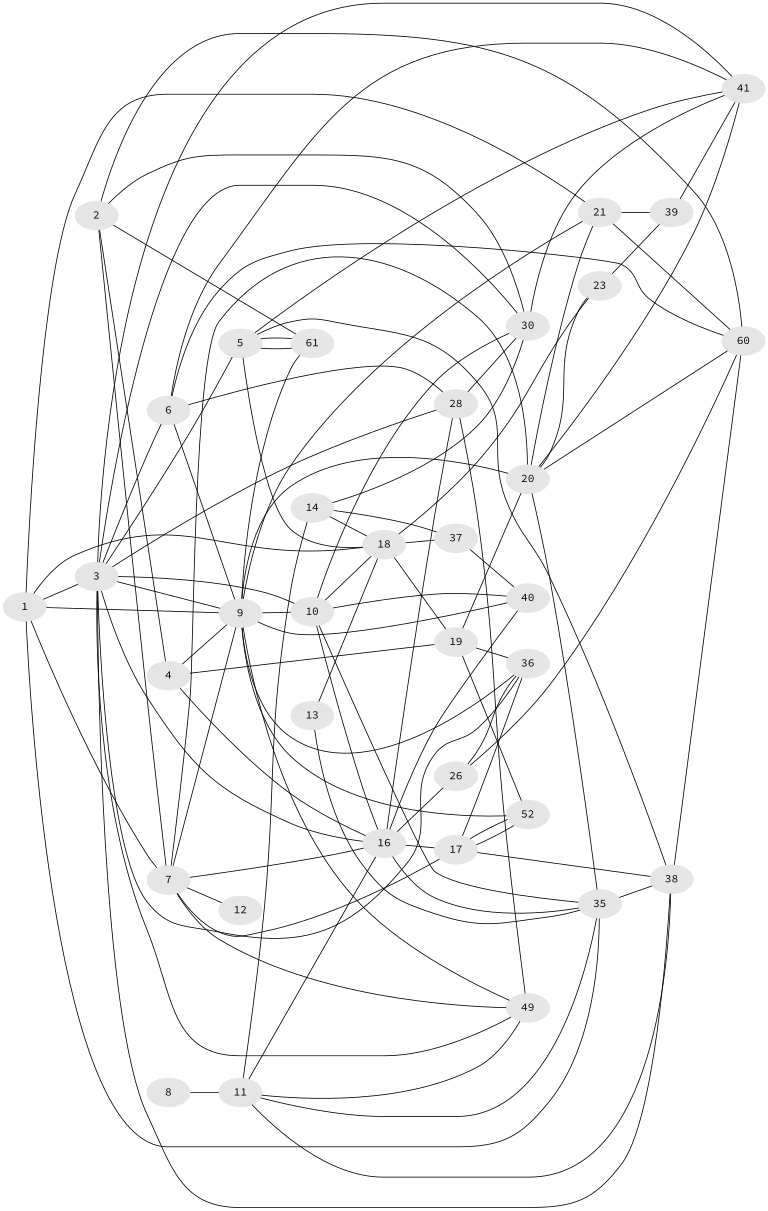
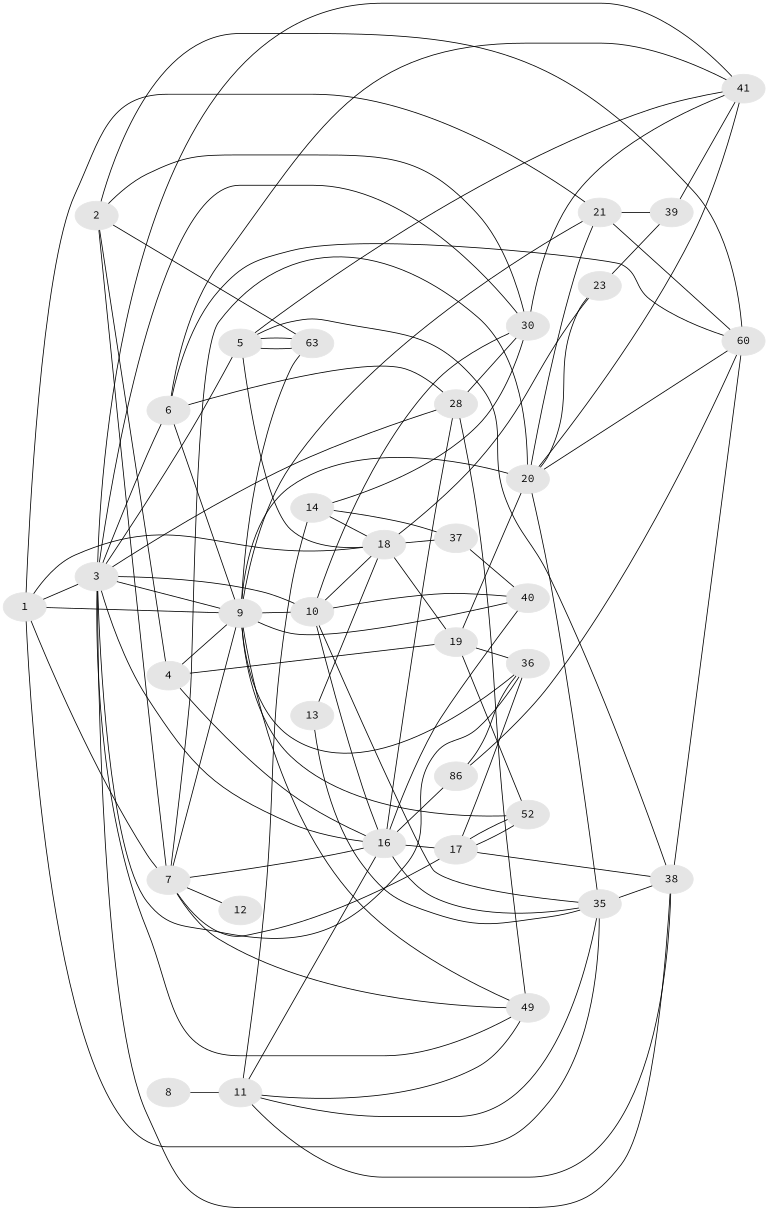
(312, 343) -> (312, 343)
(456, 776) -> (456, 776)
